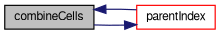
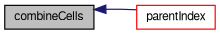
(109, 25) -> none
